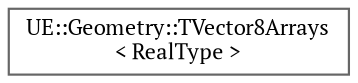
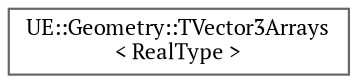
(179, 42) -> (179, 42)
